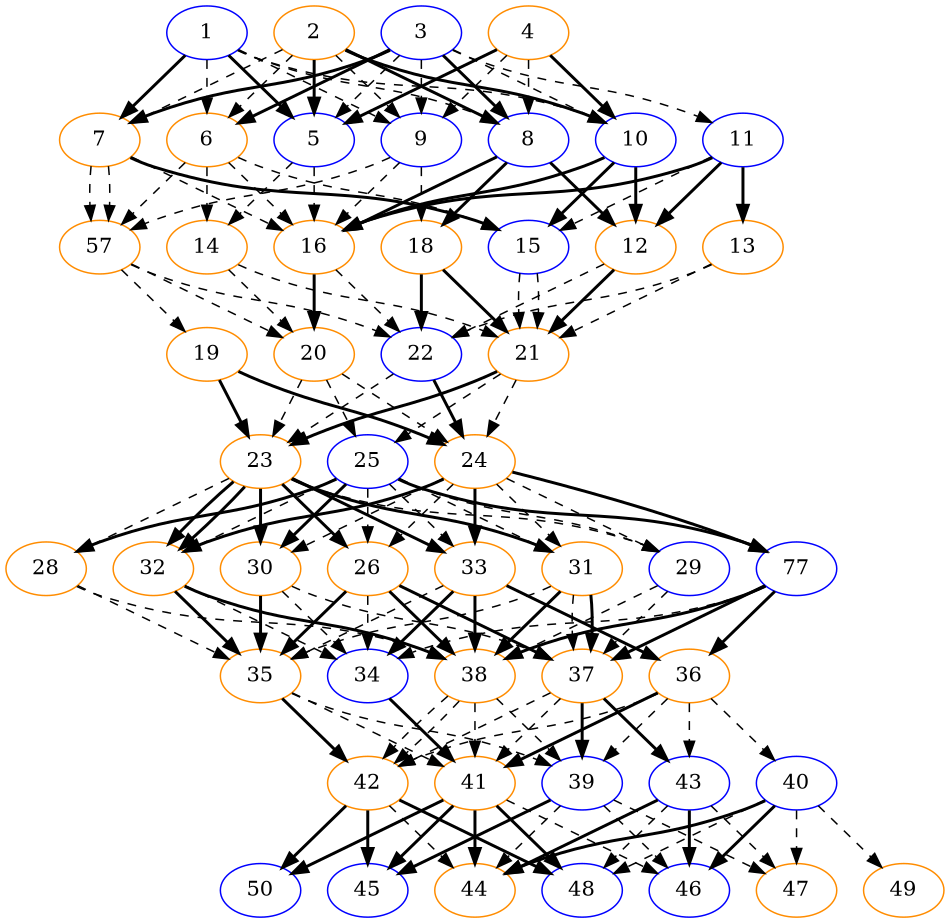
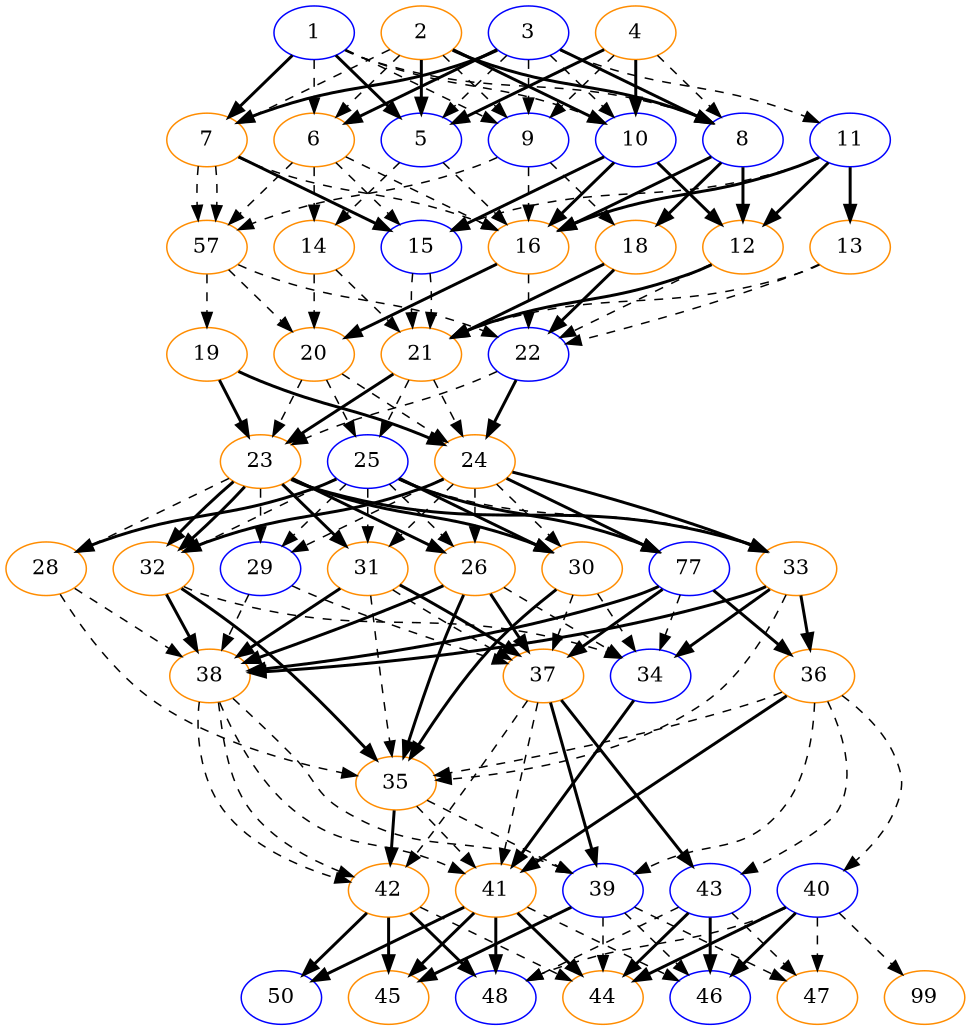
(549, 726) -> (576, 748)
(368, 890) -> (389, 998)
(904, 890) -> (925, 998)
